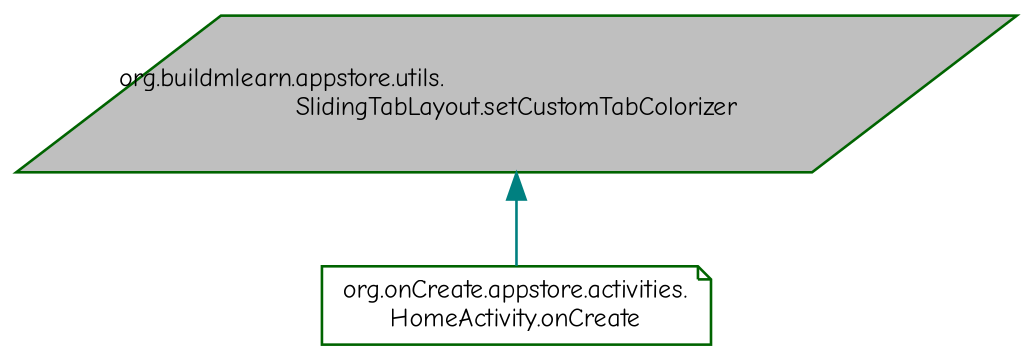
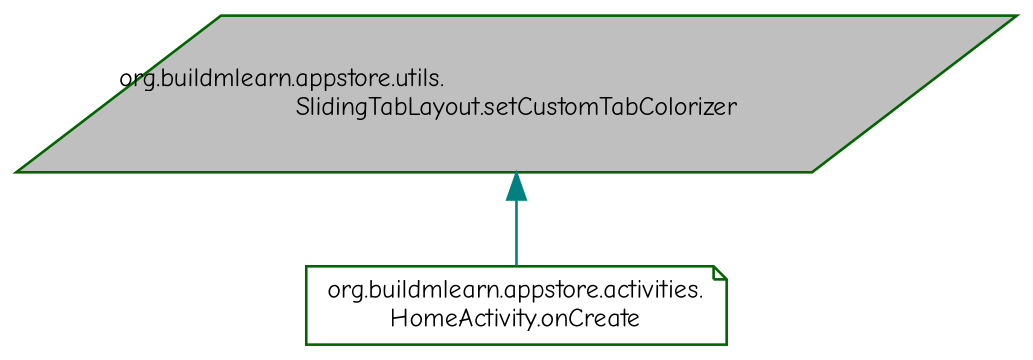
(516, 306) -> (516, 306)
